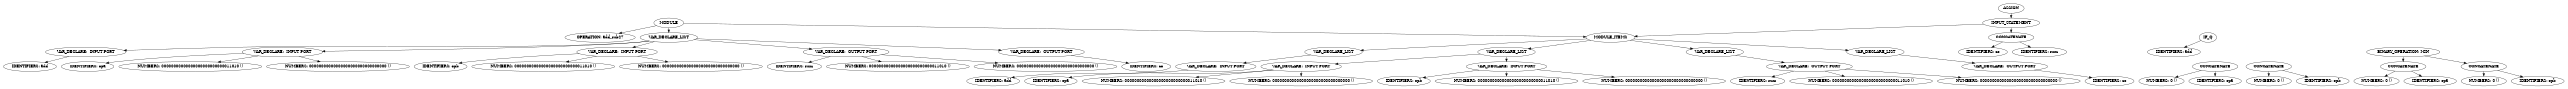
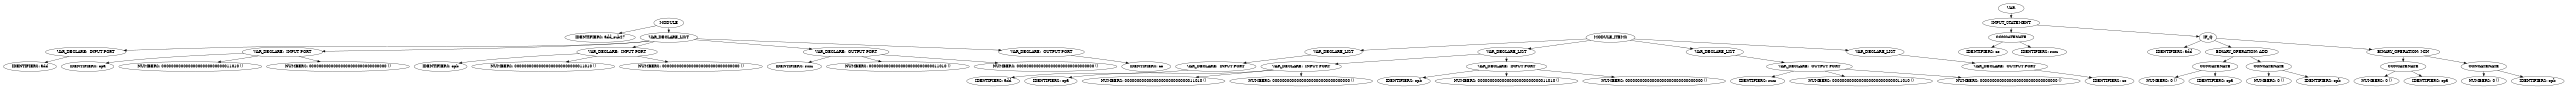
(2011, 8) -> (2011, 8)
(1134, 30) -> none
(1810, 30) -> (2117, 31)
(600, 37) -> (600, 37)
none -> (2293, 44)
none -> (2242, 52)
